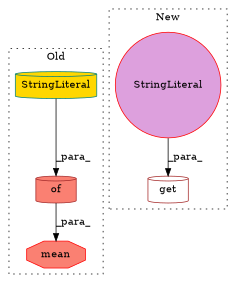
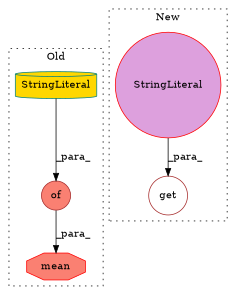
(56, 190) -> (56, 196)
(168, 190) -> (168, 196)
